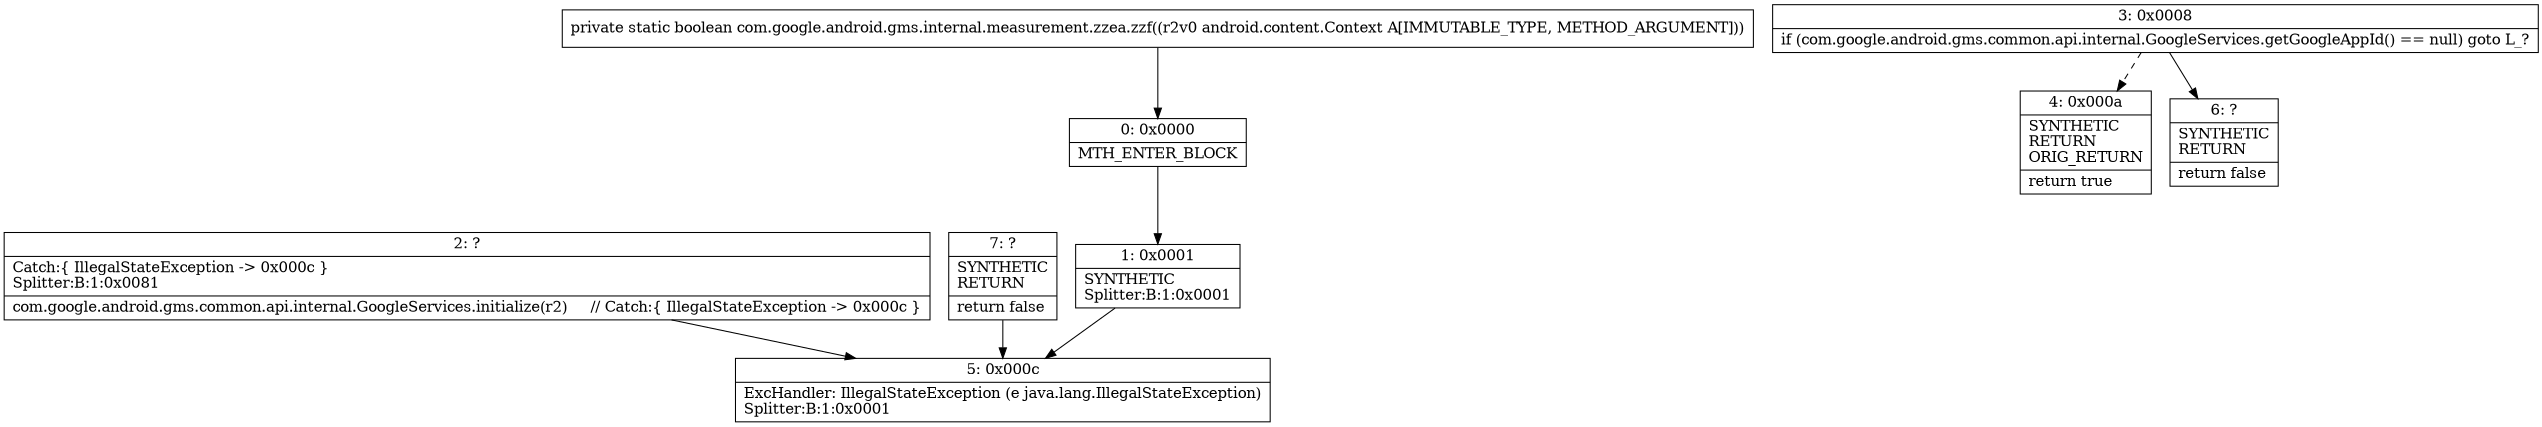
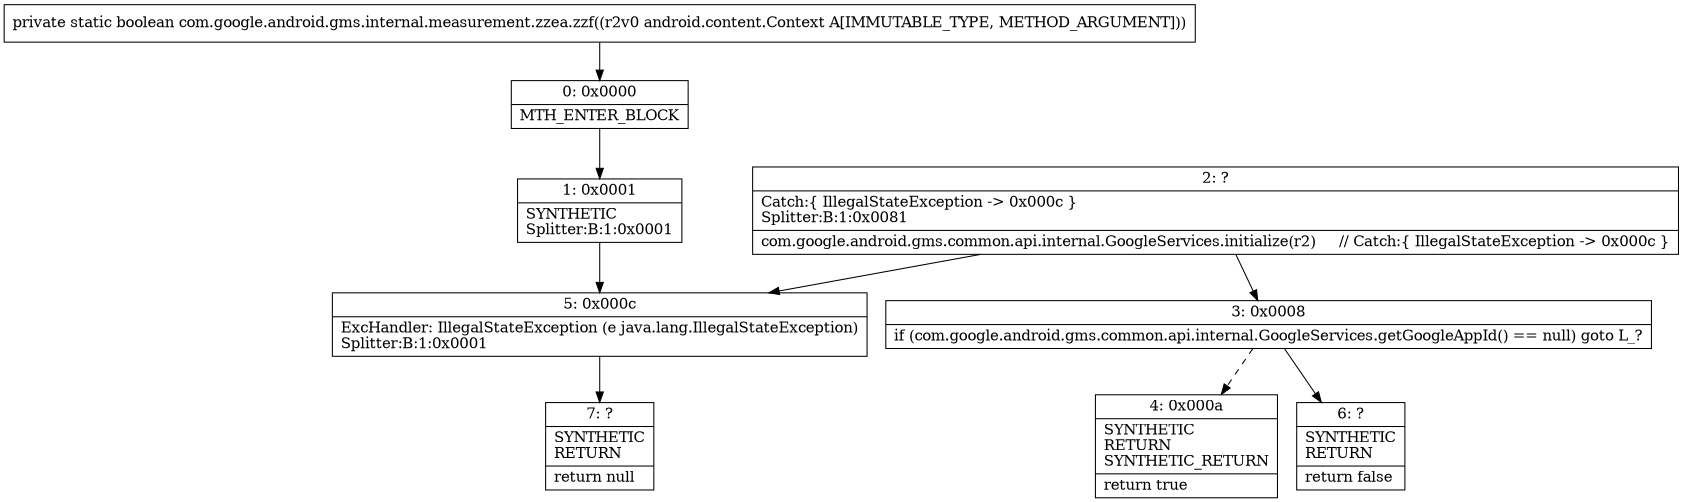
(2086, 158) -> (1186, 461)
none -> (1245, 273)
(1001, 307) -> (595, 477)
(1003, 334) -> (600, 374)
